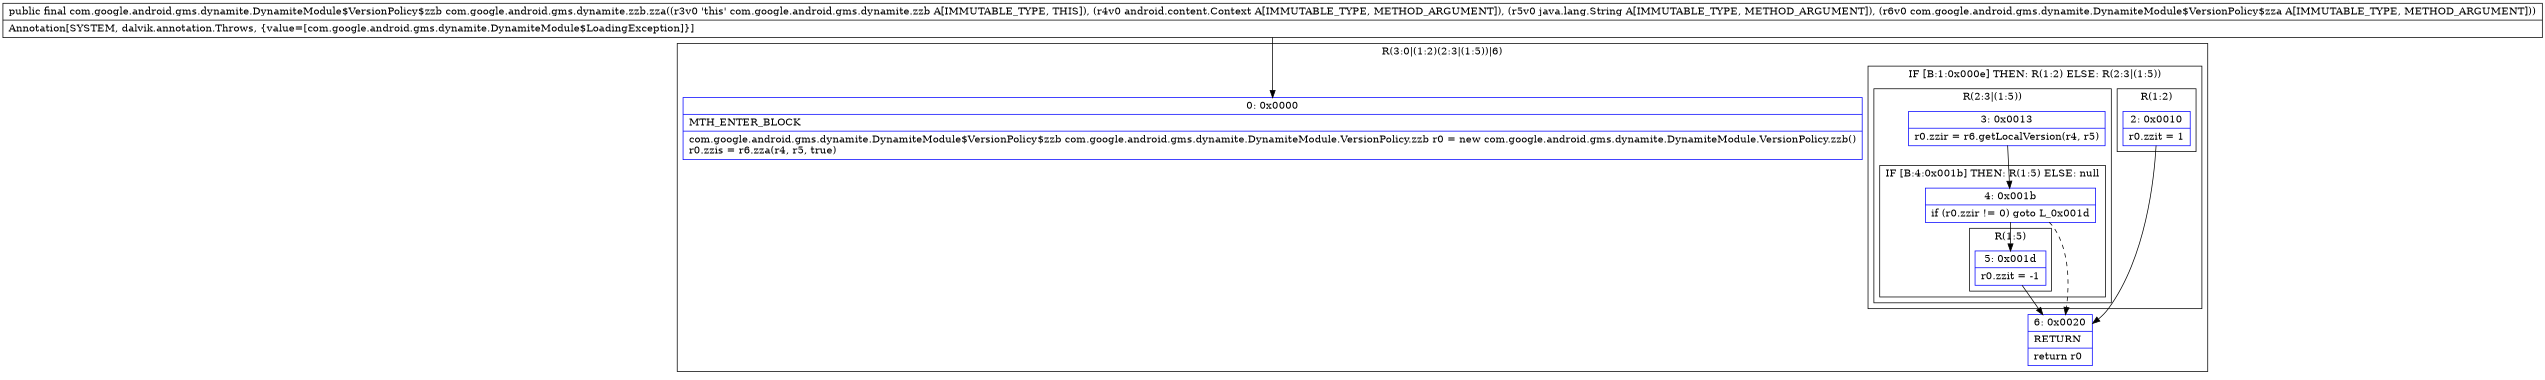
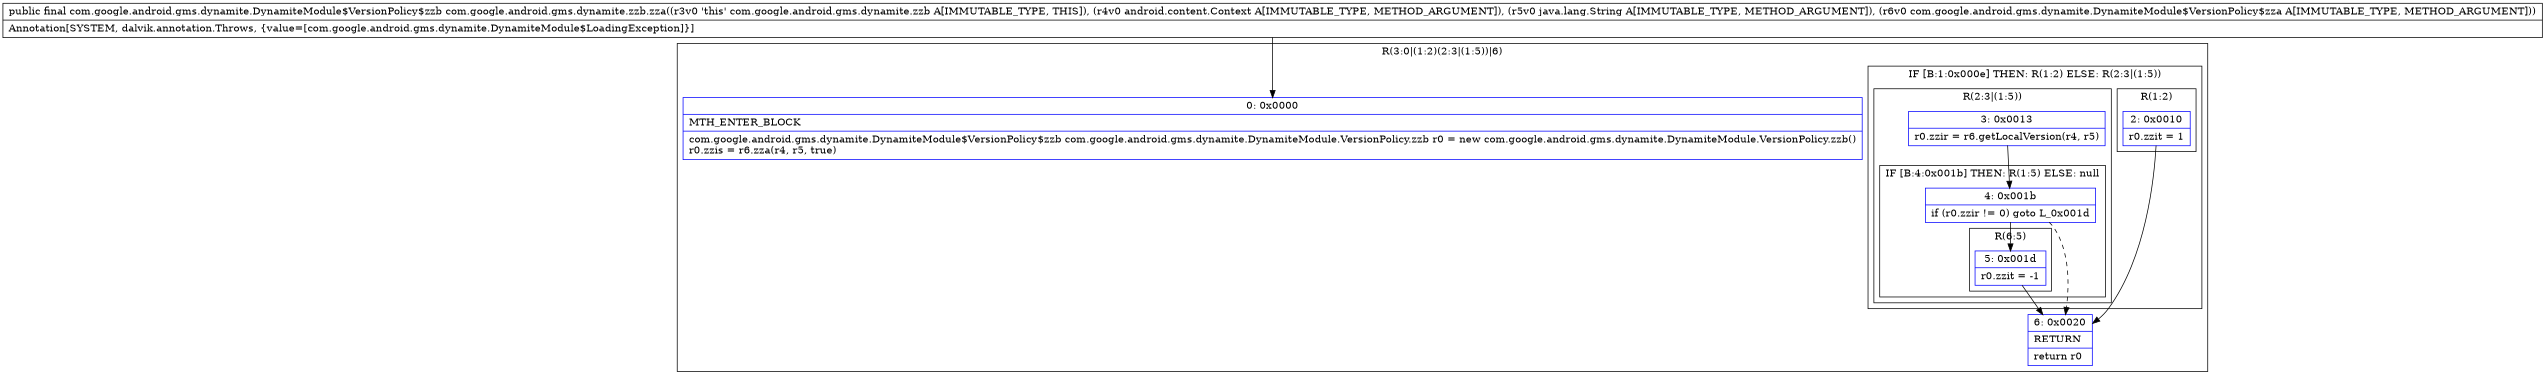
(2010, 237) -> (2010, 237)
